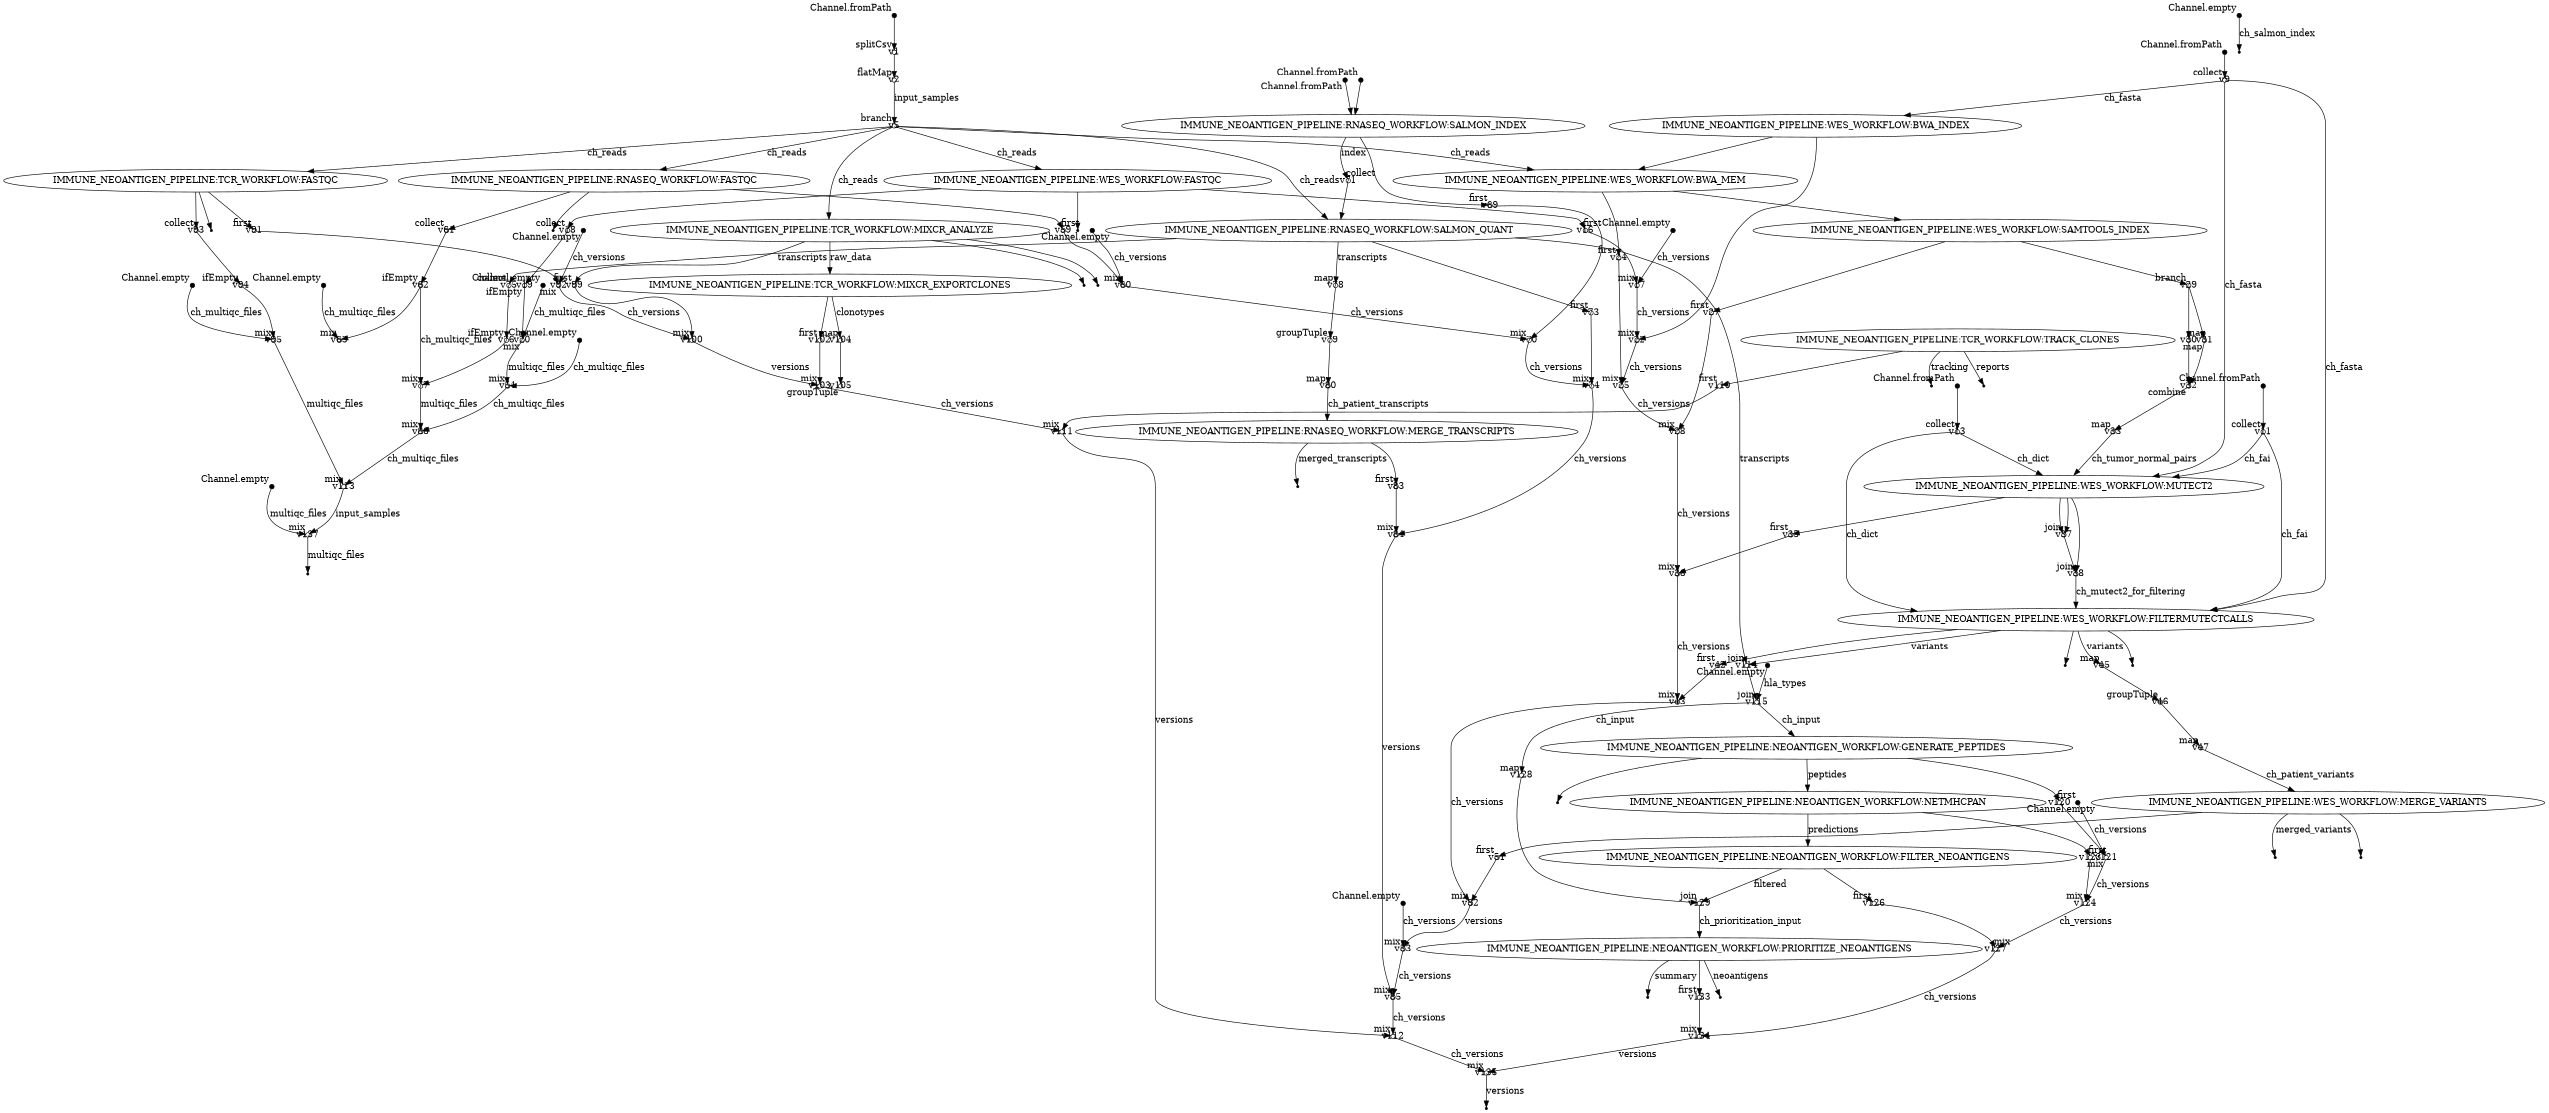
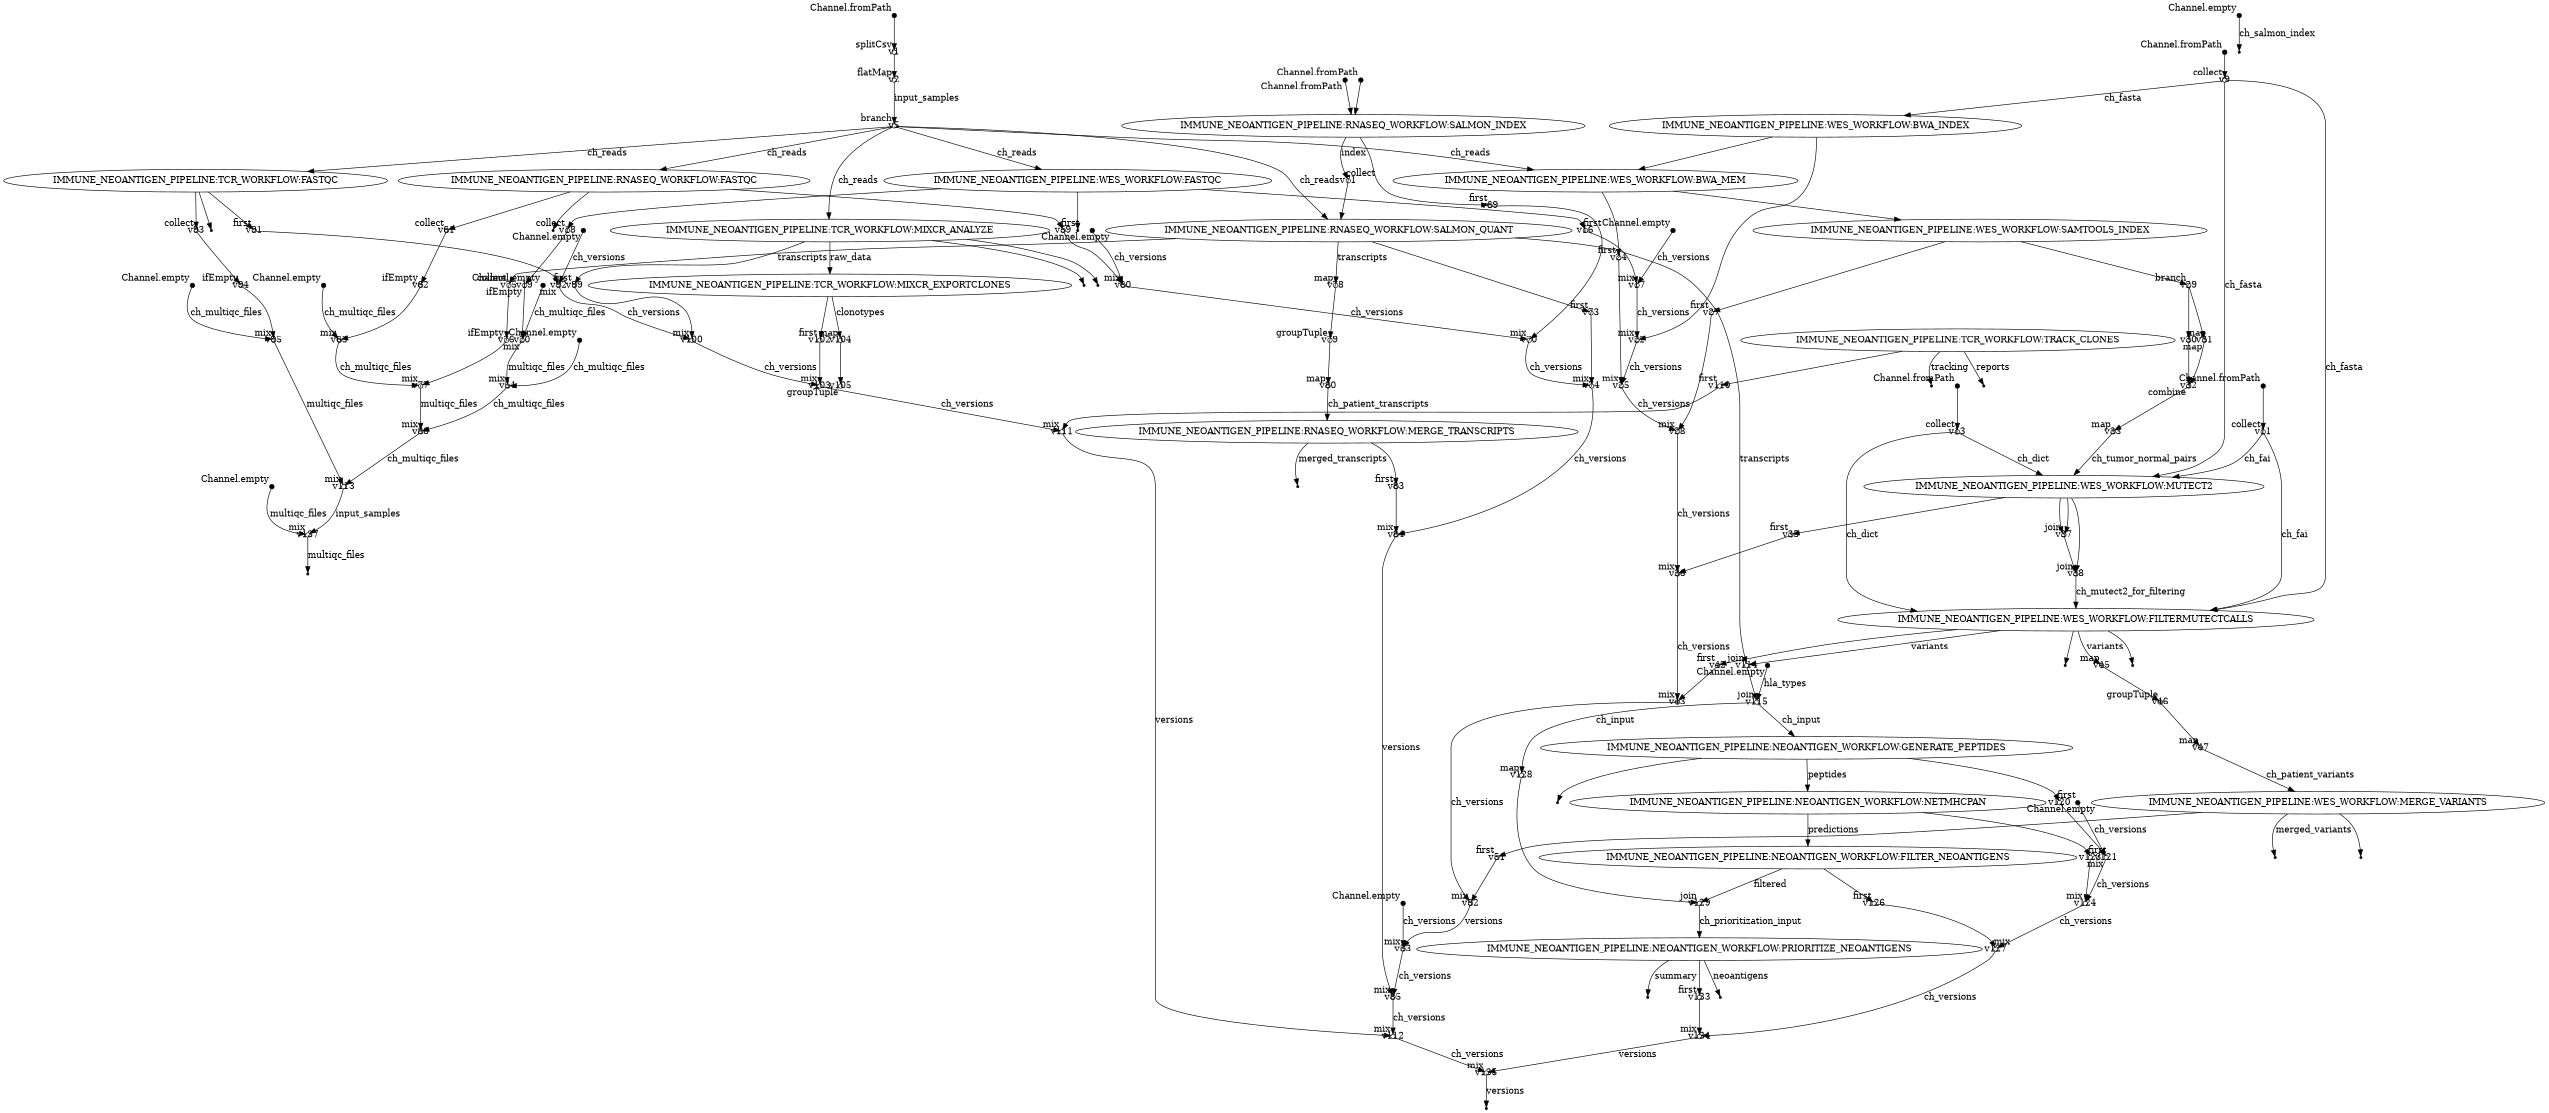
(421, 332) -> (360, 381)
(791, 368) -> (791, 368)
